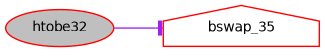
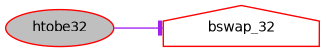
(241, 28) -> (241, 28)
